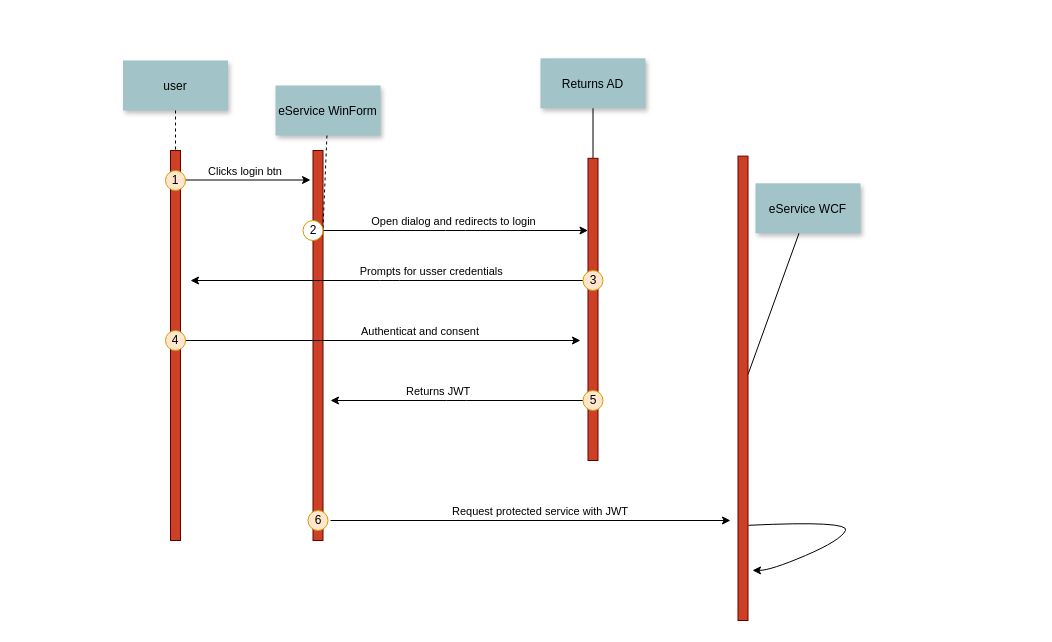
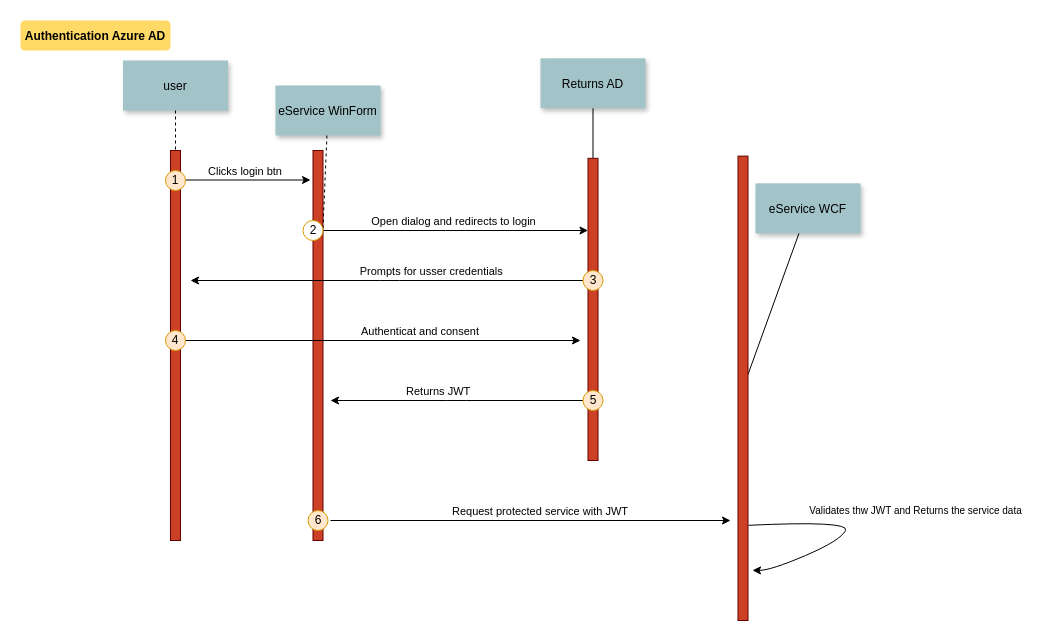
none -> (96, 36)
none -> (916, 511)
